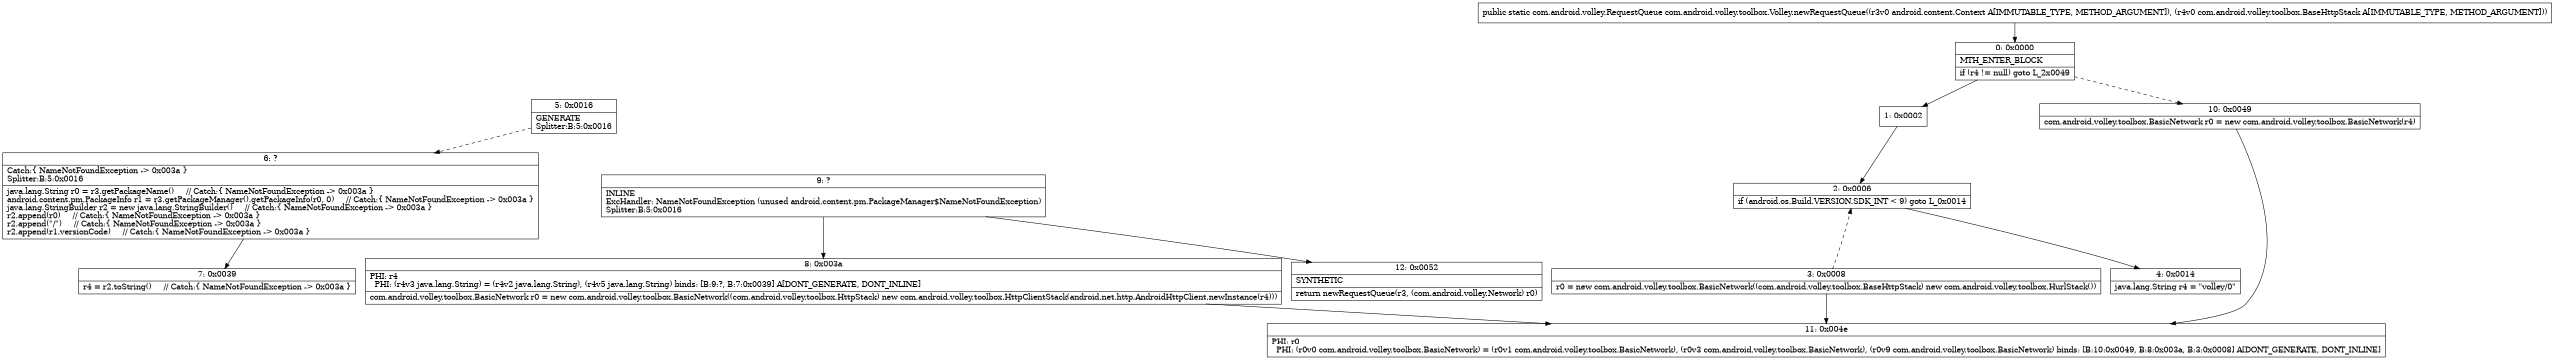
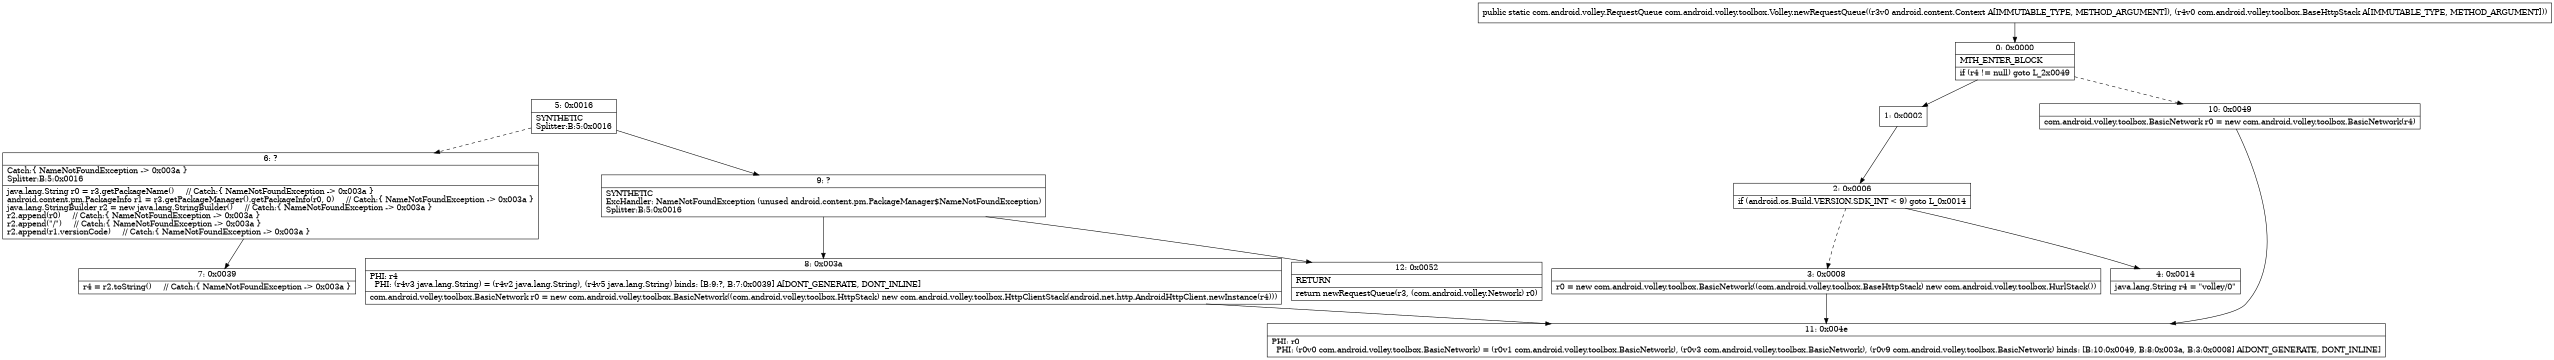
(558, 119) -> (559, 119)
none -> (685, 152)
(621, 194) -> (629, 194)
(1842, 242) -> (1836, 236)
(1319, 281) -> (1313, 281)
